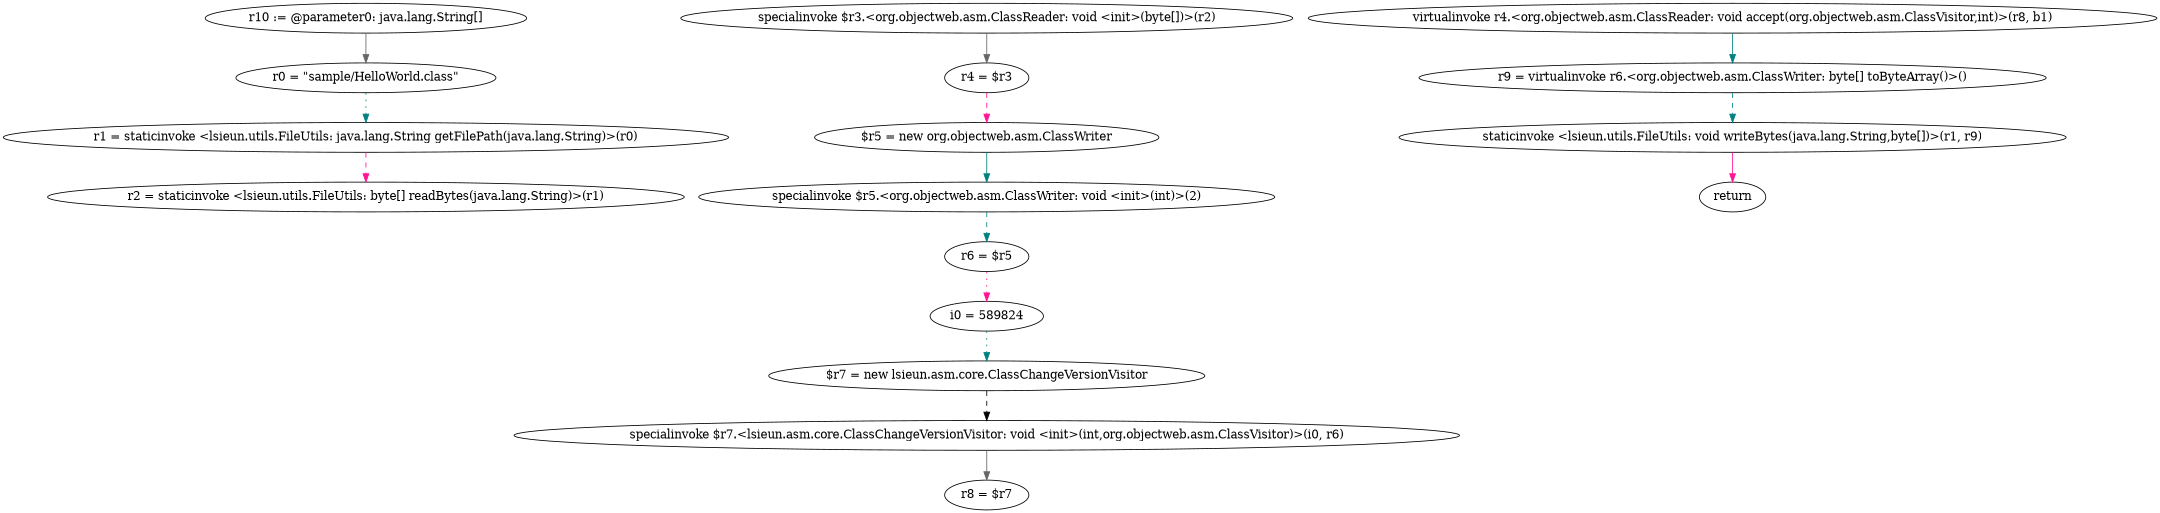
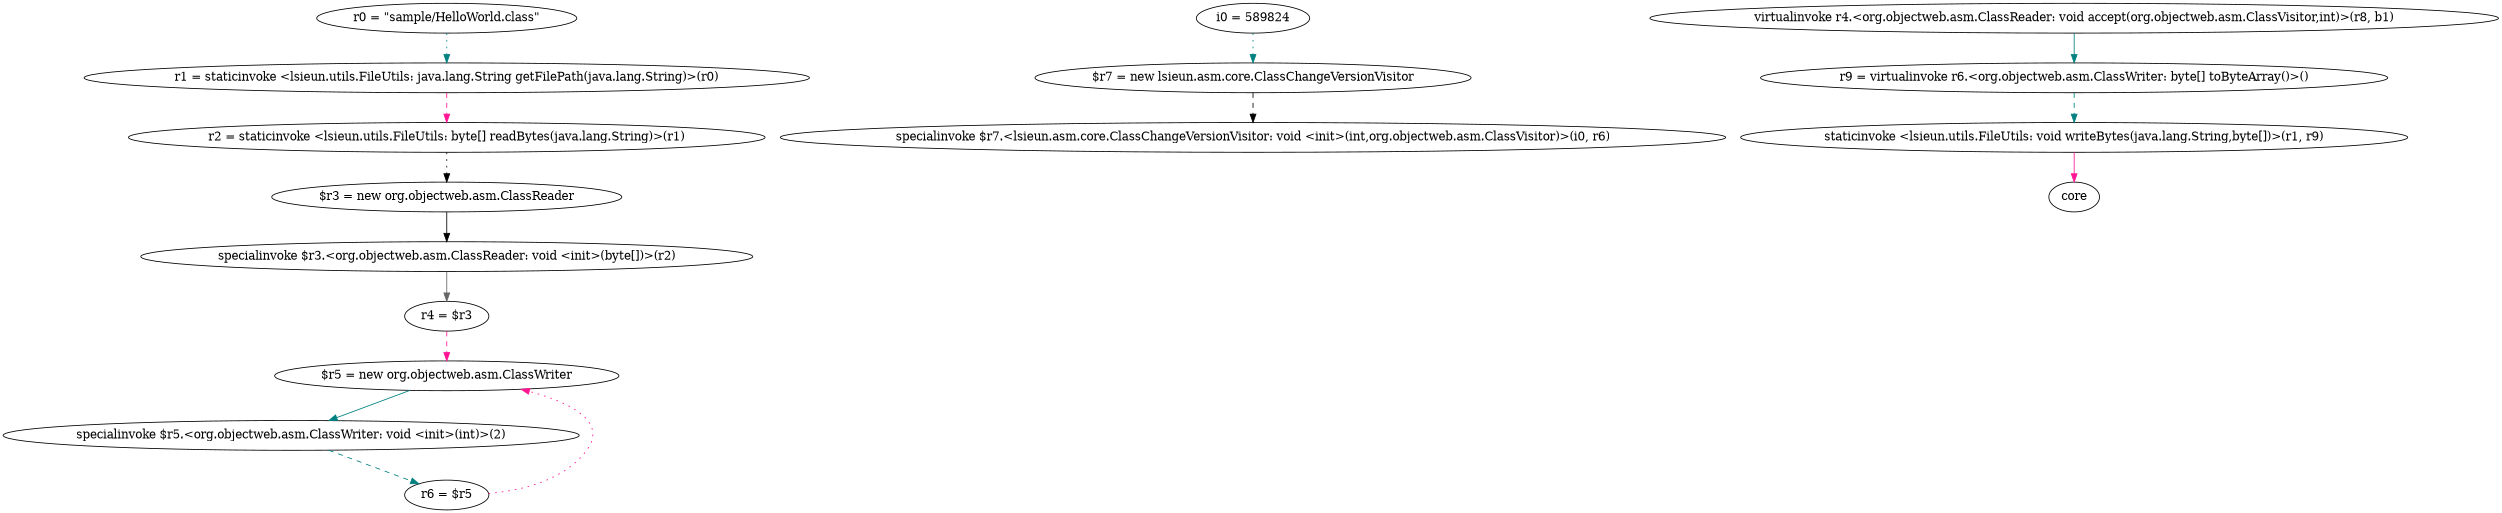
(366, 18) -> none
none -> (447, 197)
(1733, 197) -> (2074, 197)
(987, 282) -> (583, 455)
(987, 495) -> none
